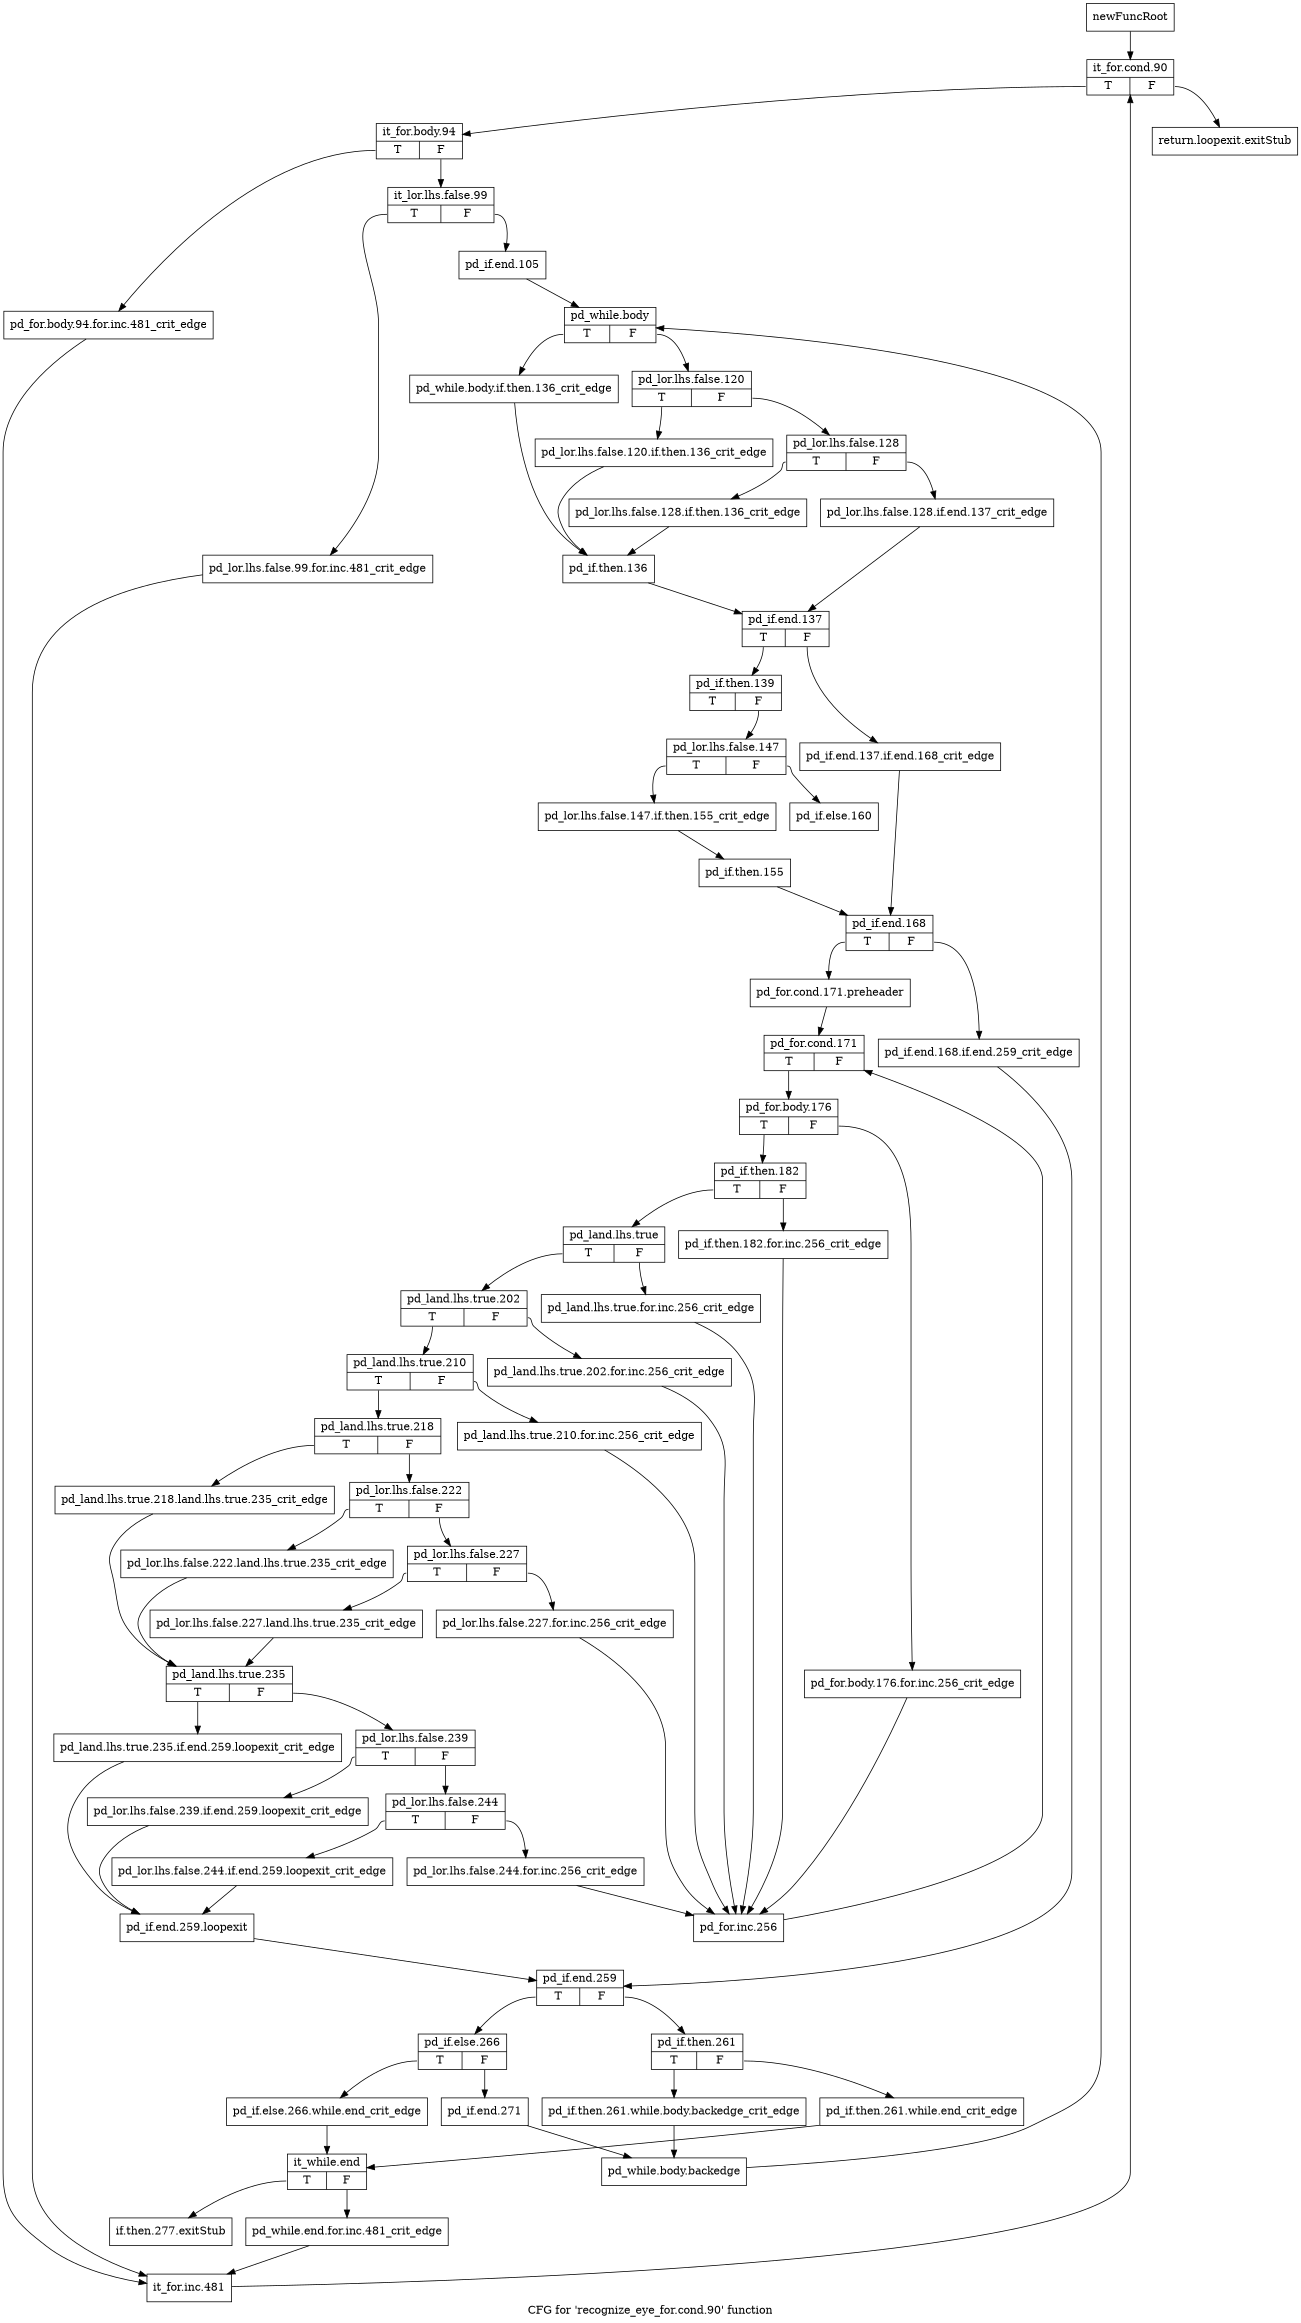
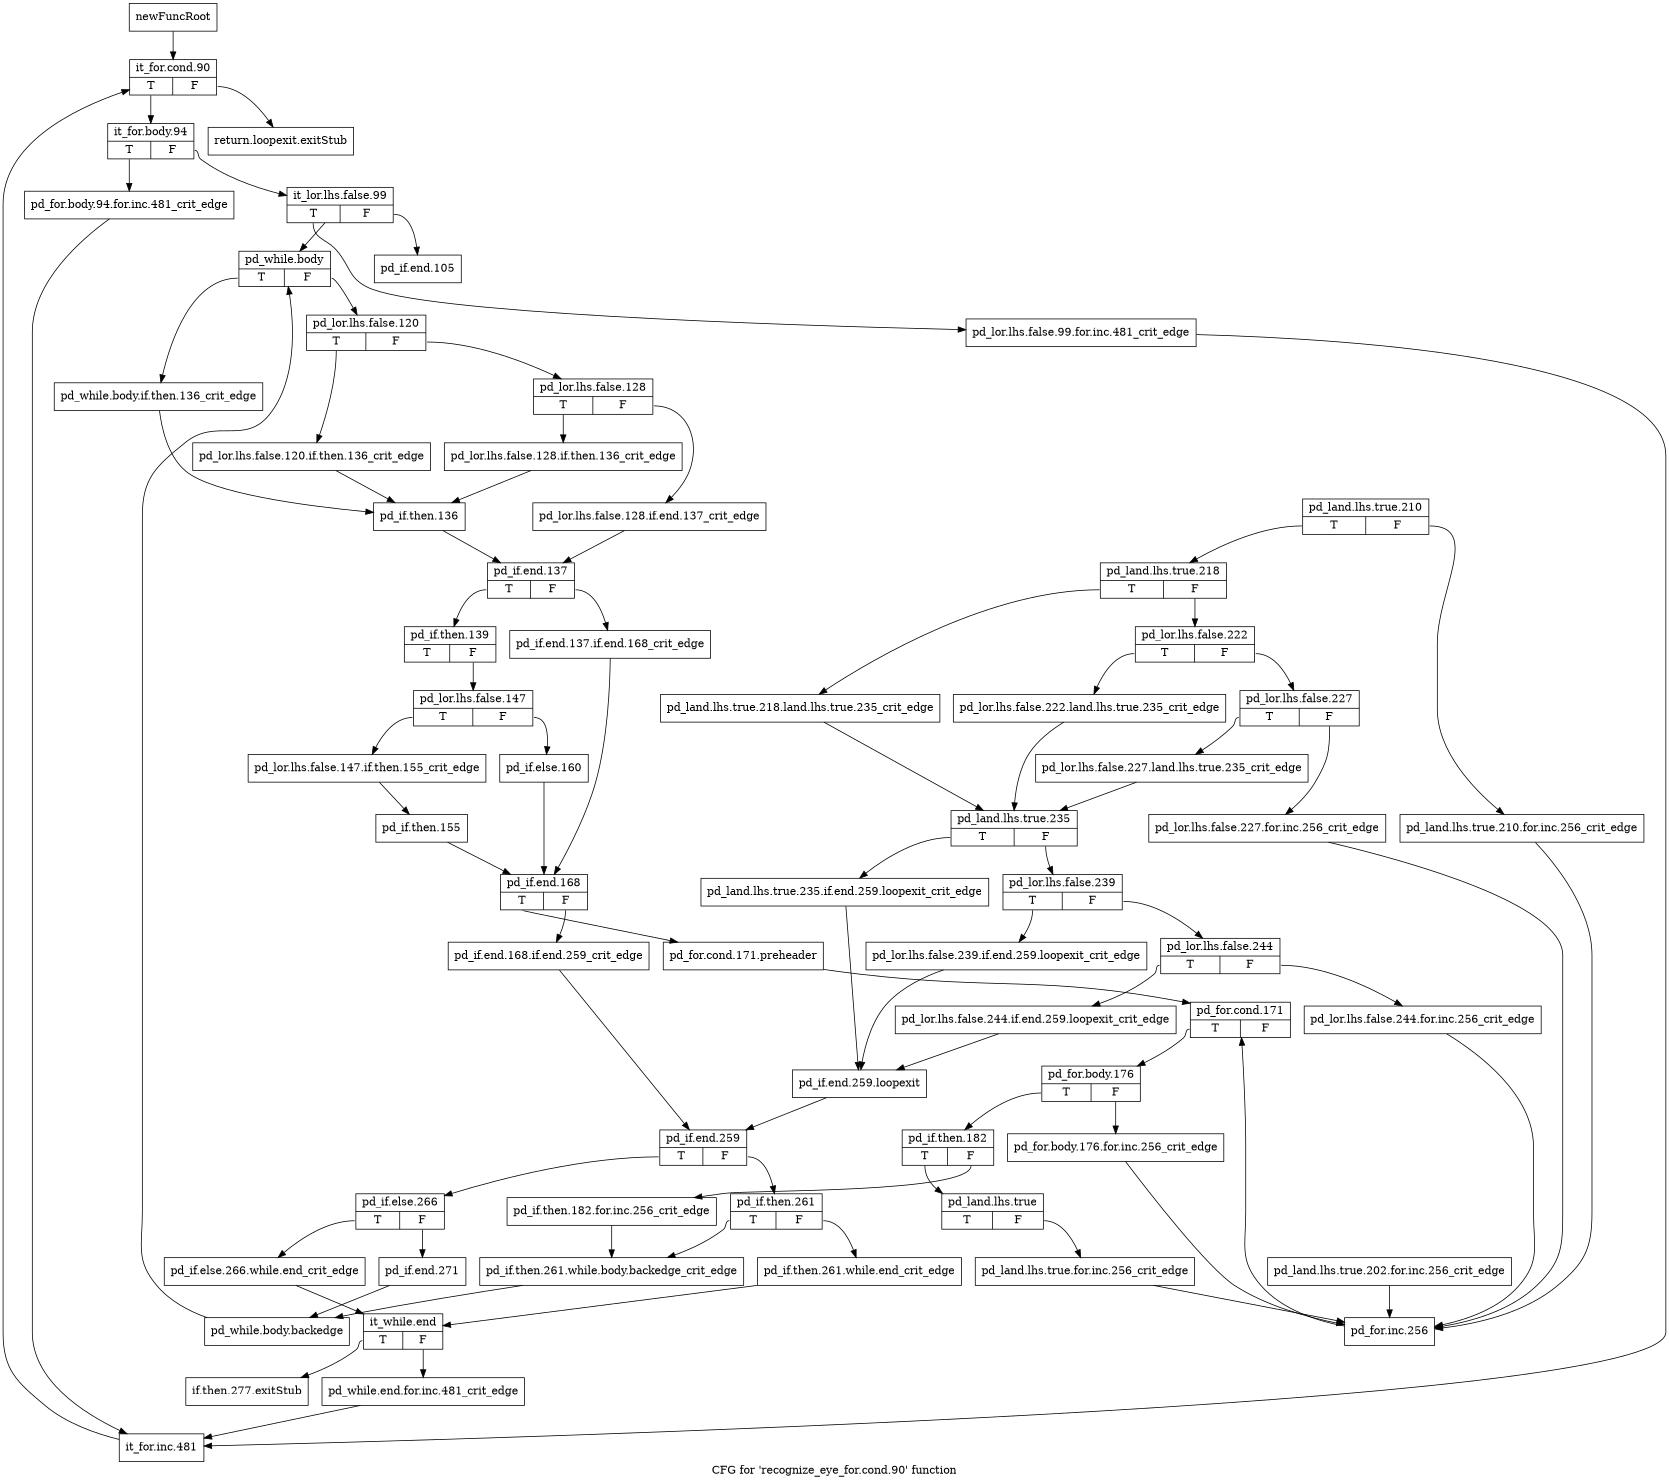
(549, 291) -> (312, 237)
none -> (544, 824)
(464, 1308) -> none
(783, 1586) -> (612, 1238)
